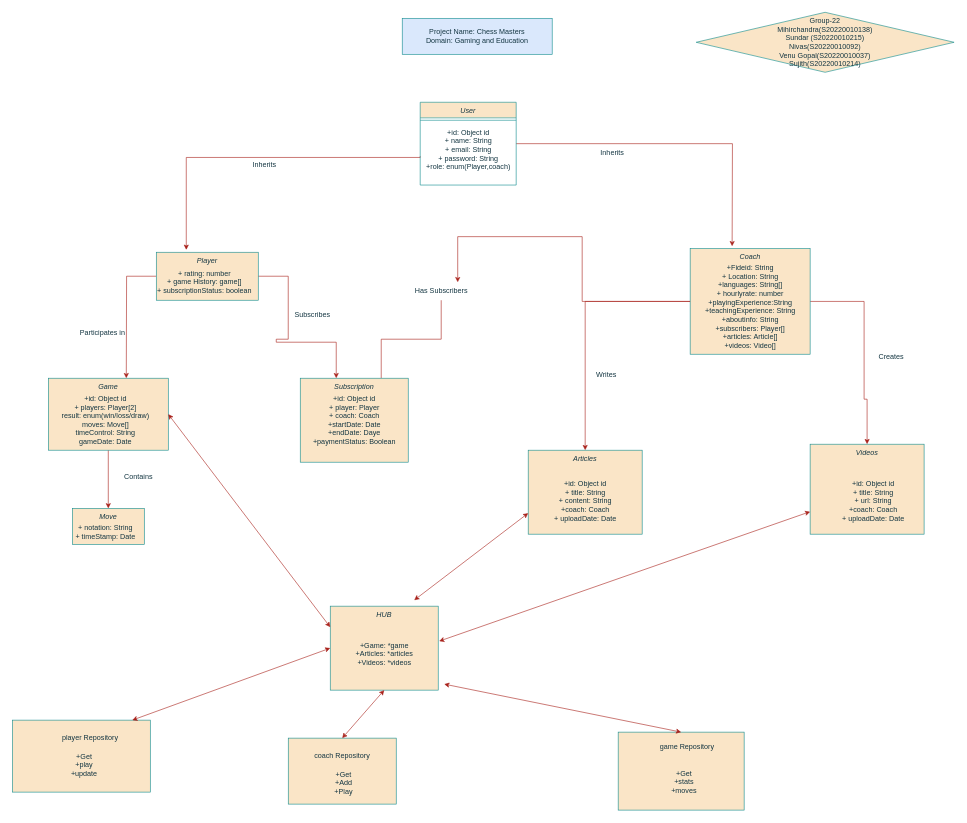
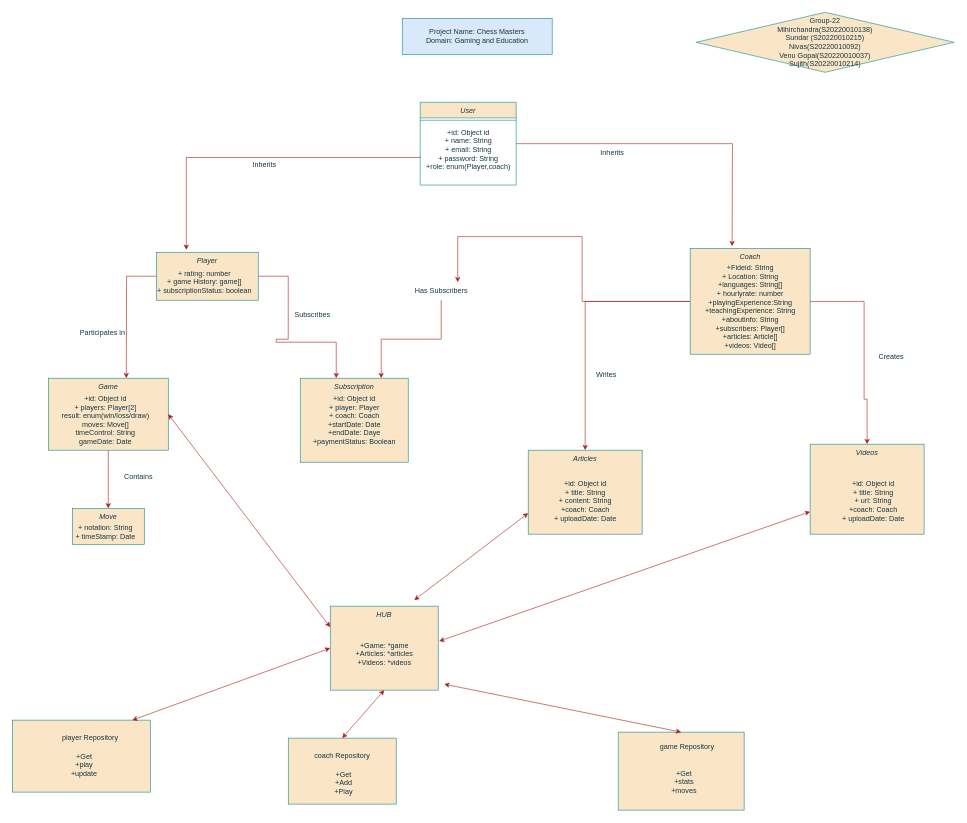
(381, 374) -> (381, 372)
